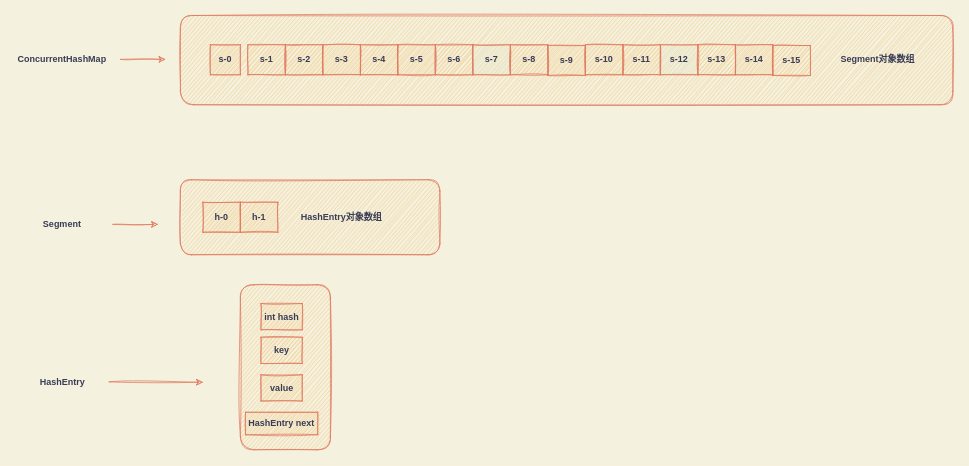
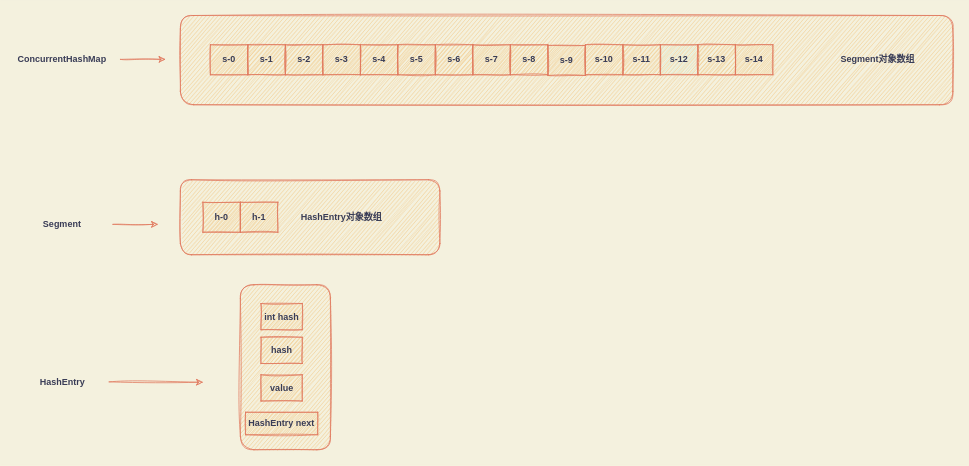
(225, 60) -> (229, 60)
(492, 60) -> (492, 60)
(792, 60) -> none
(282, 351) -> (282, 351)
